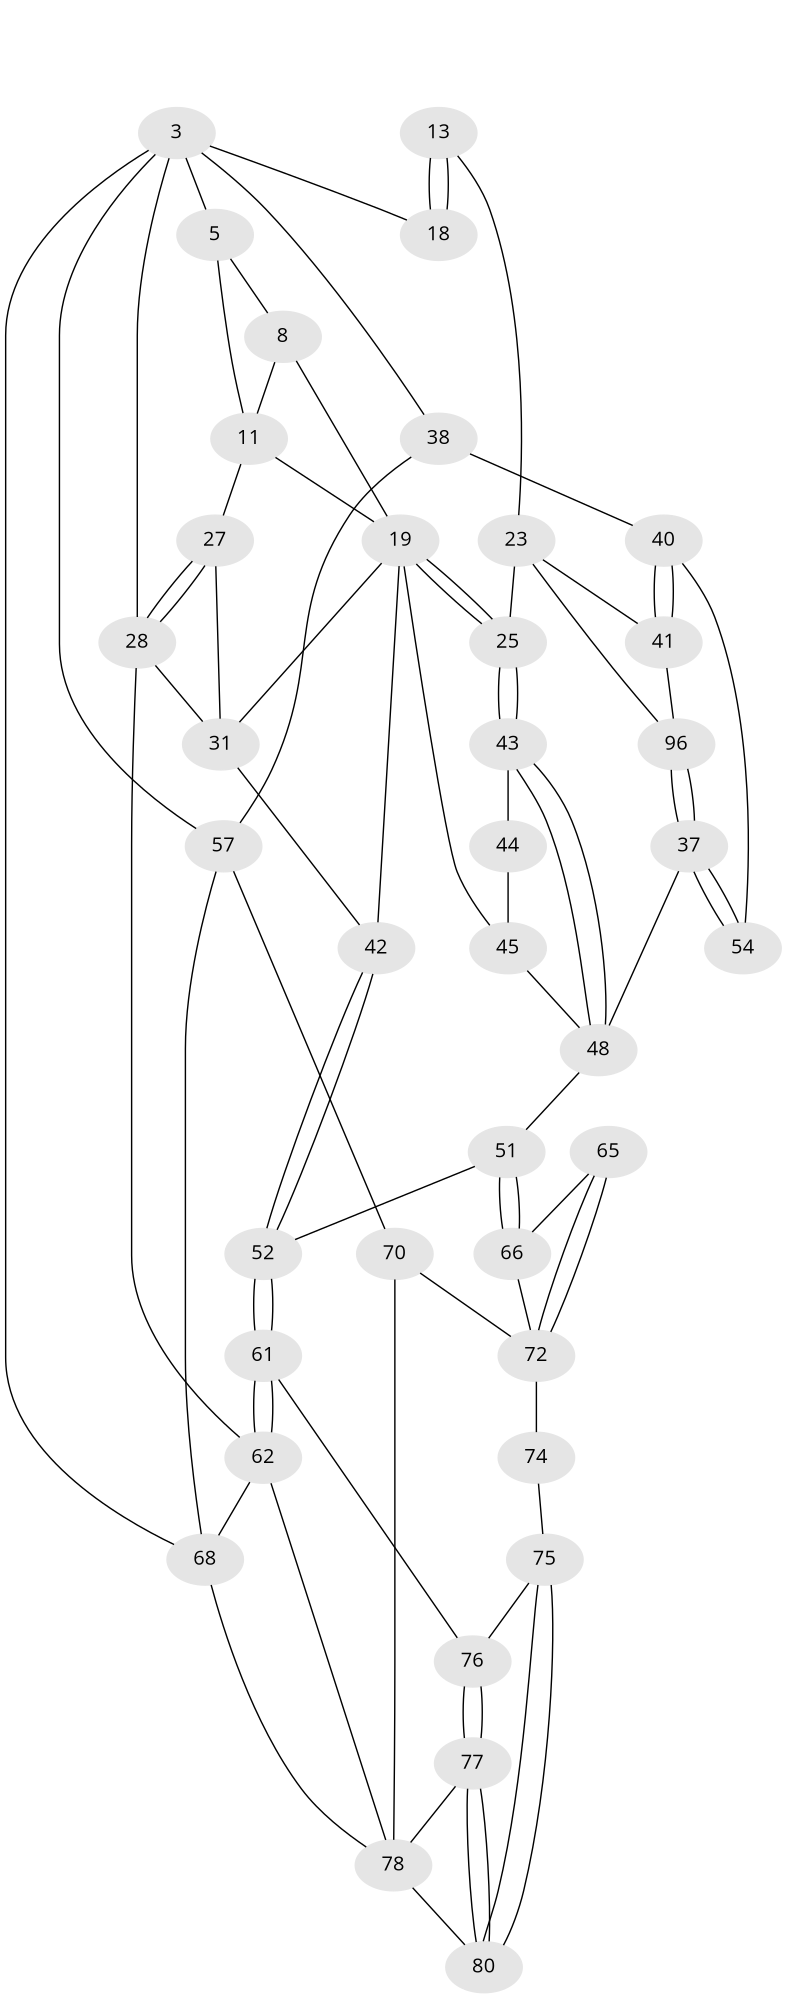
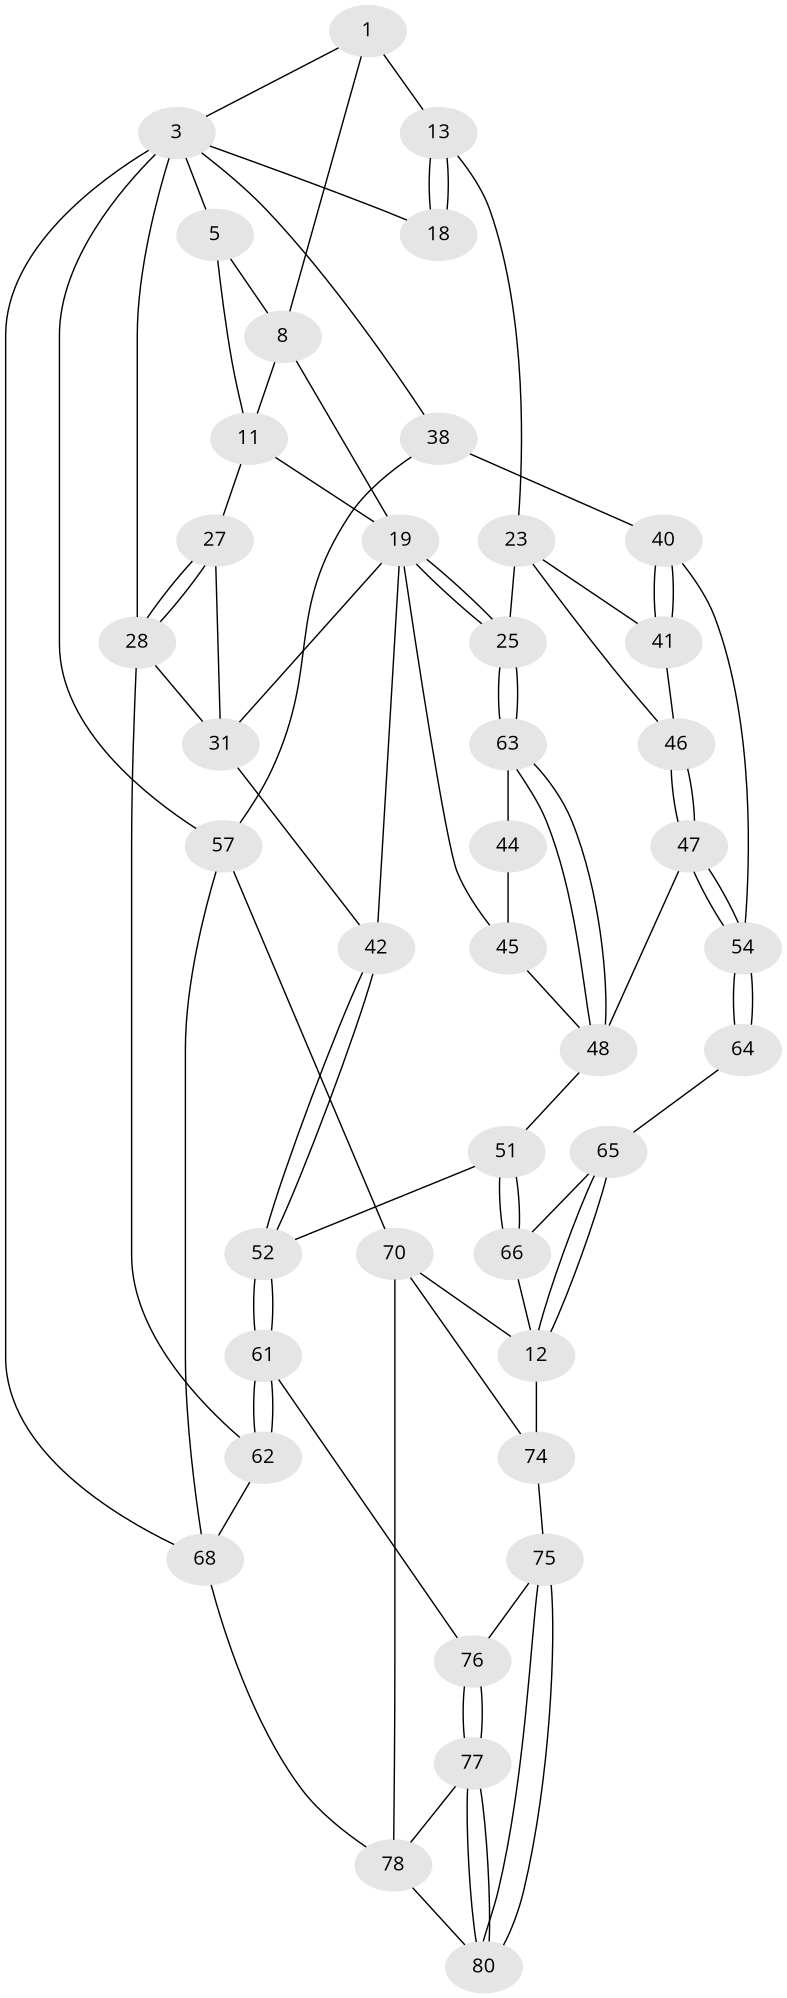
none -> (368, 31)
(508, 744) -> (508, 744)
(677, 744) -> (677, 744)
(689, 846) -> (689, 846)
none -> (743, 1050)
none -> (466, 1356)
(536, 1356) -> (536, 1356)
(328, 1662) -> none
